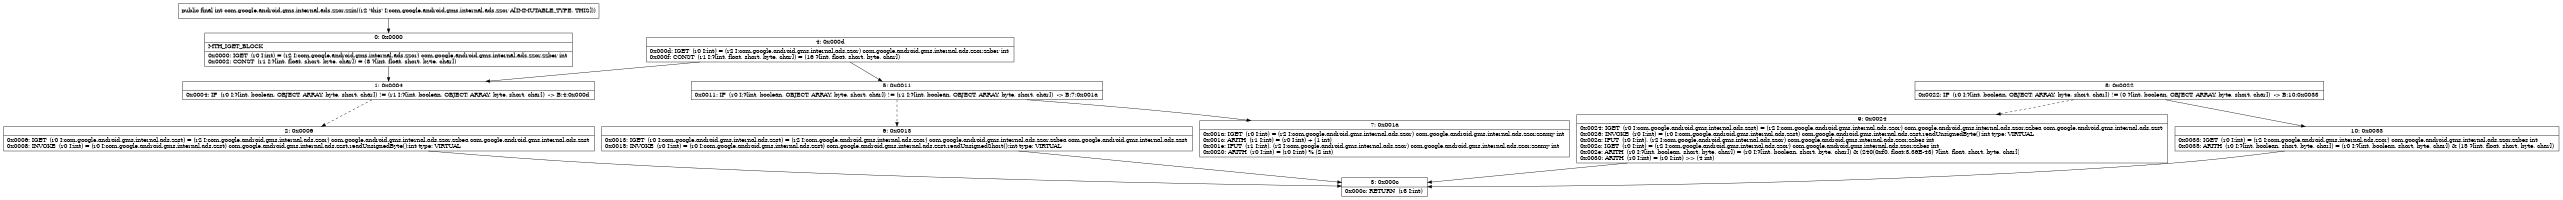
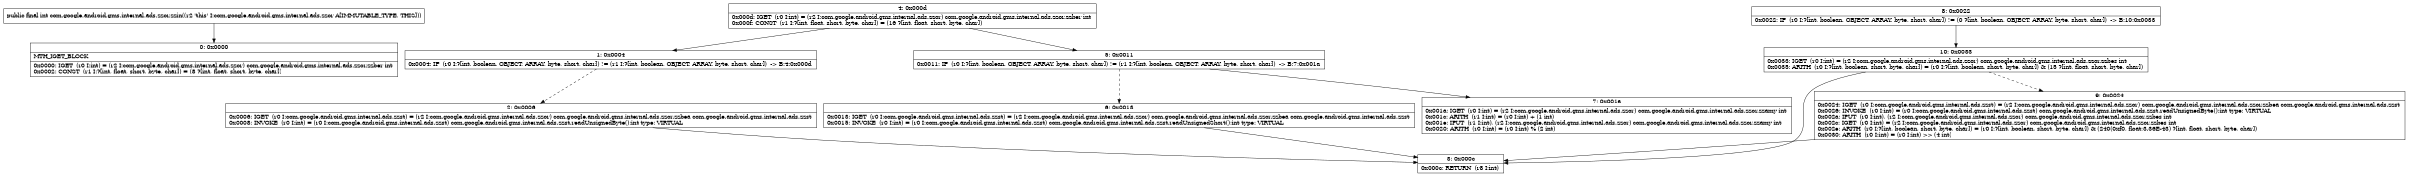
(389, 72) -> none
(2037, 107) -> (2014, 81)
